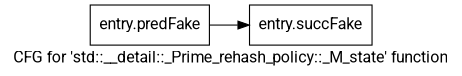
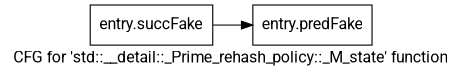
(224, 25) -> (227, 25)
